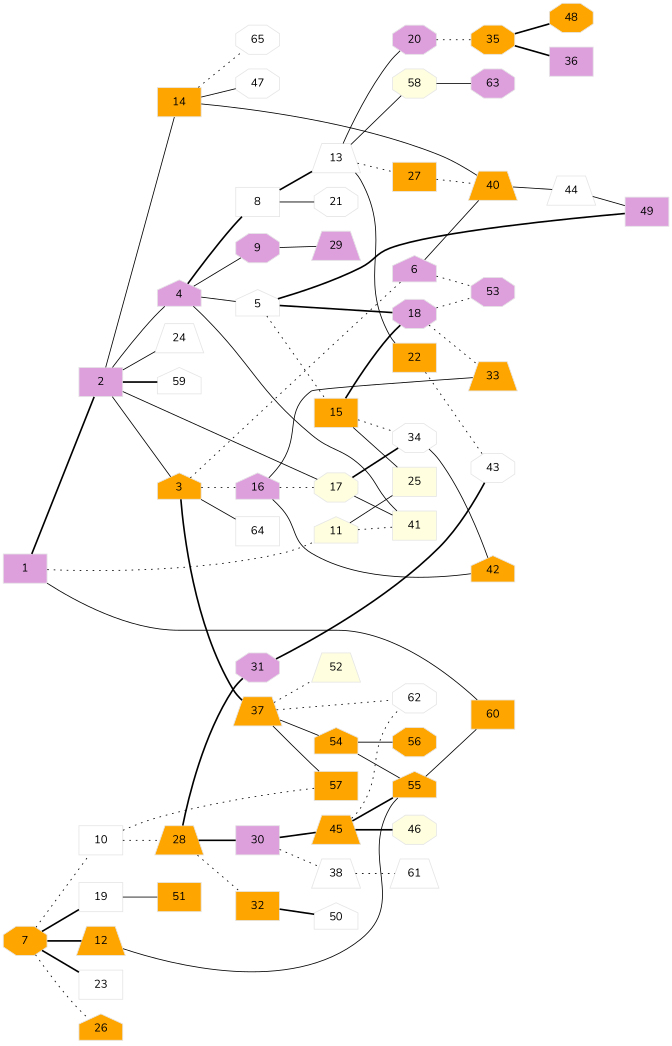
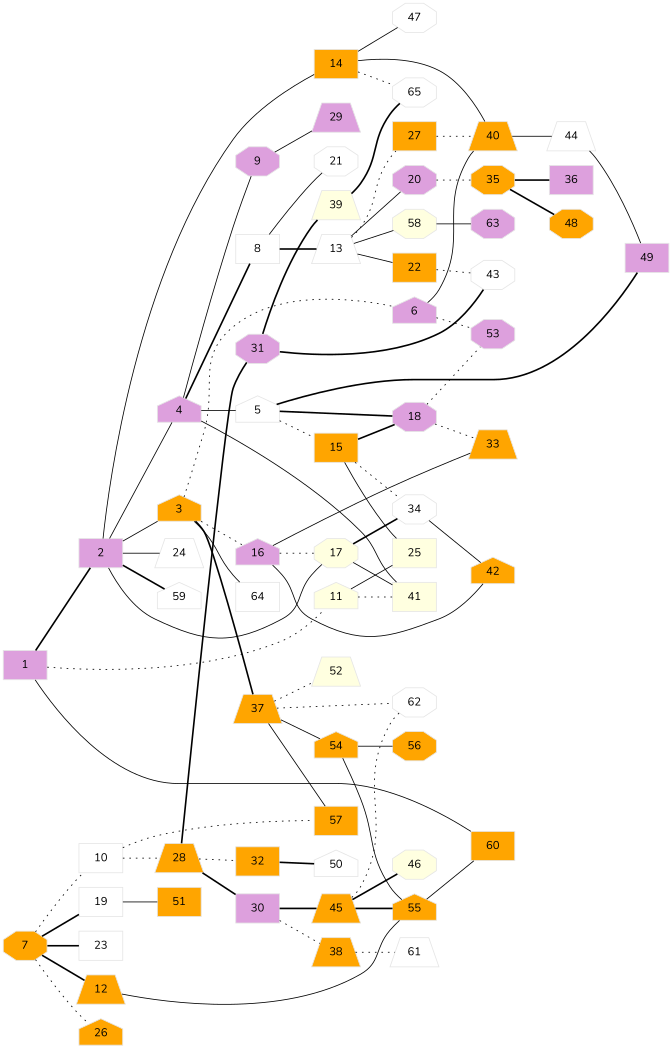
none -> (336, 205)
(336, 874) -> (336, 952)
